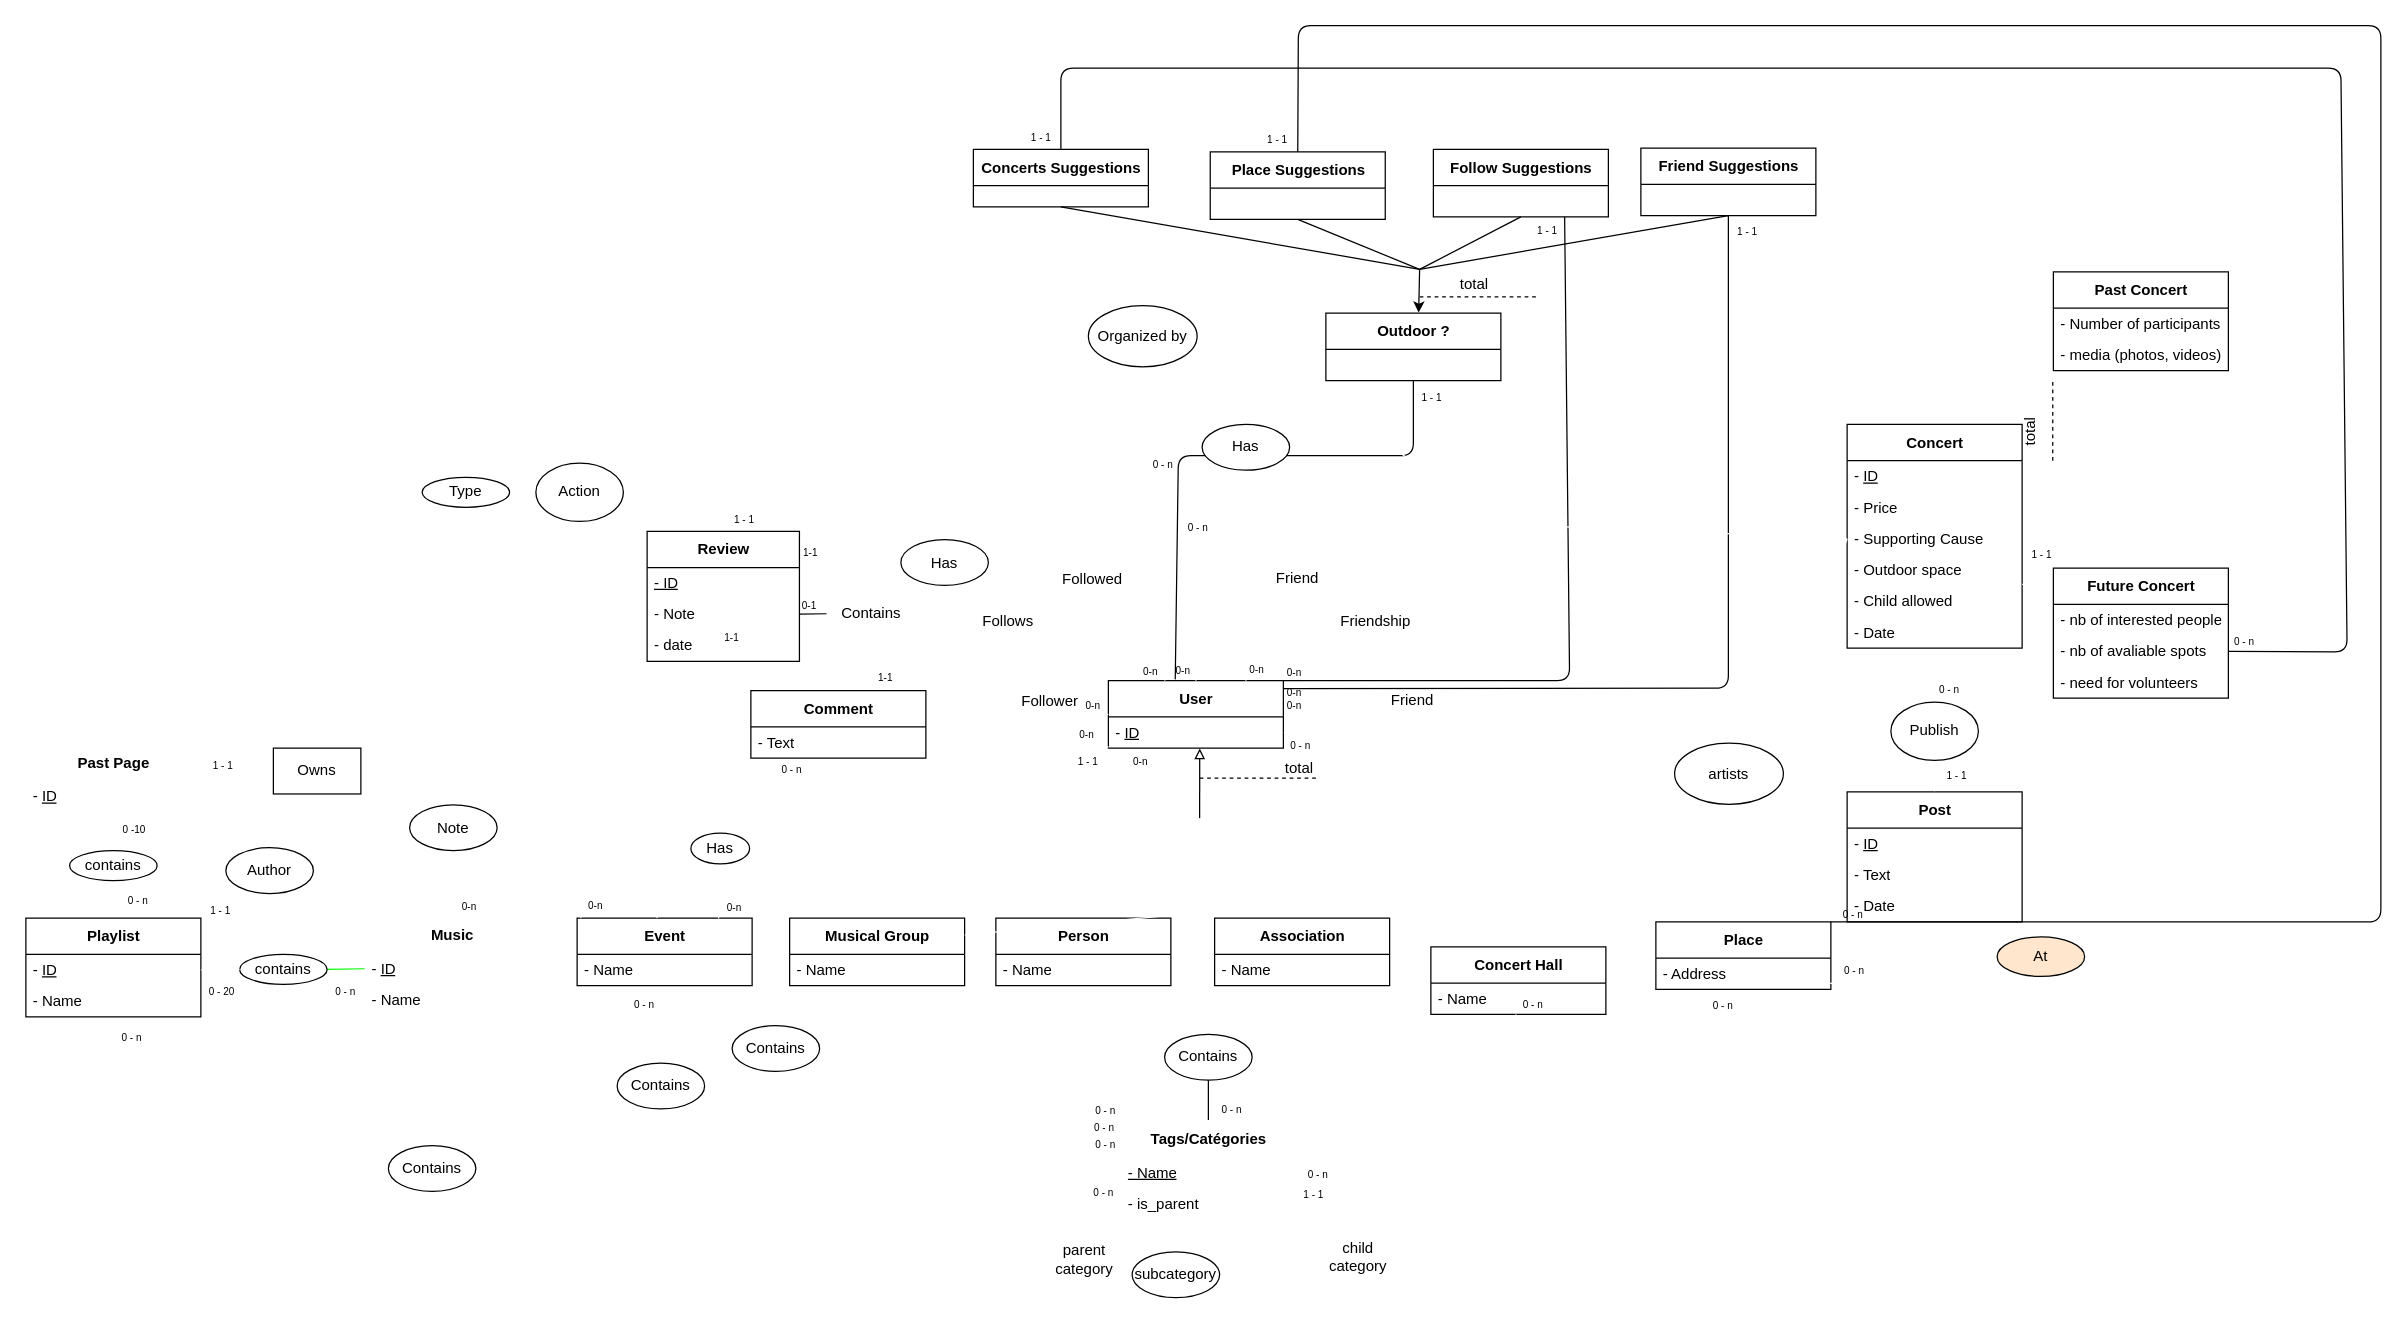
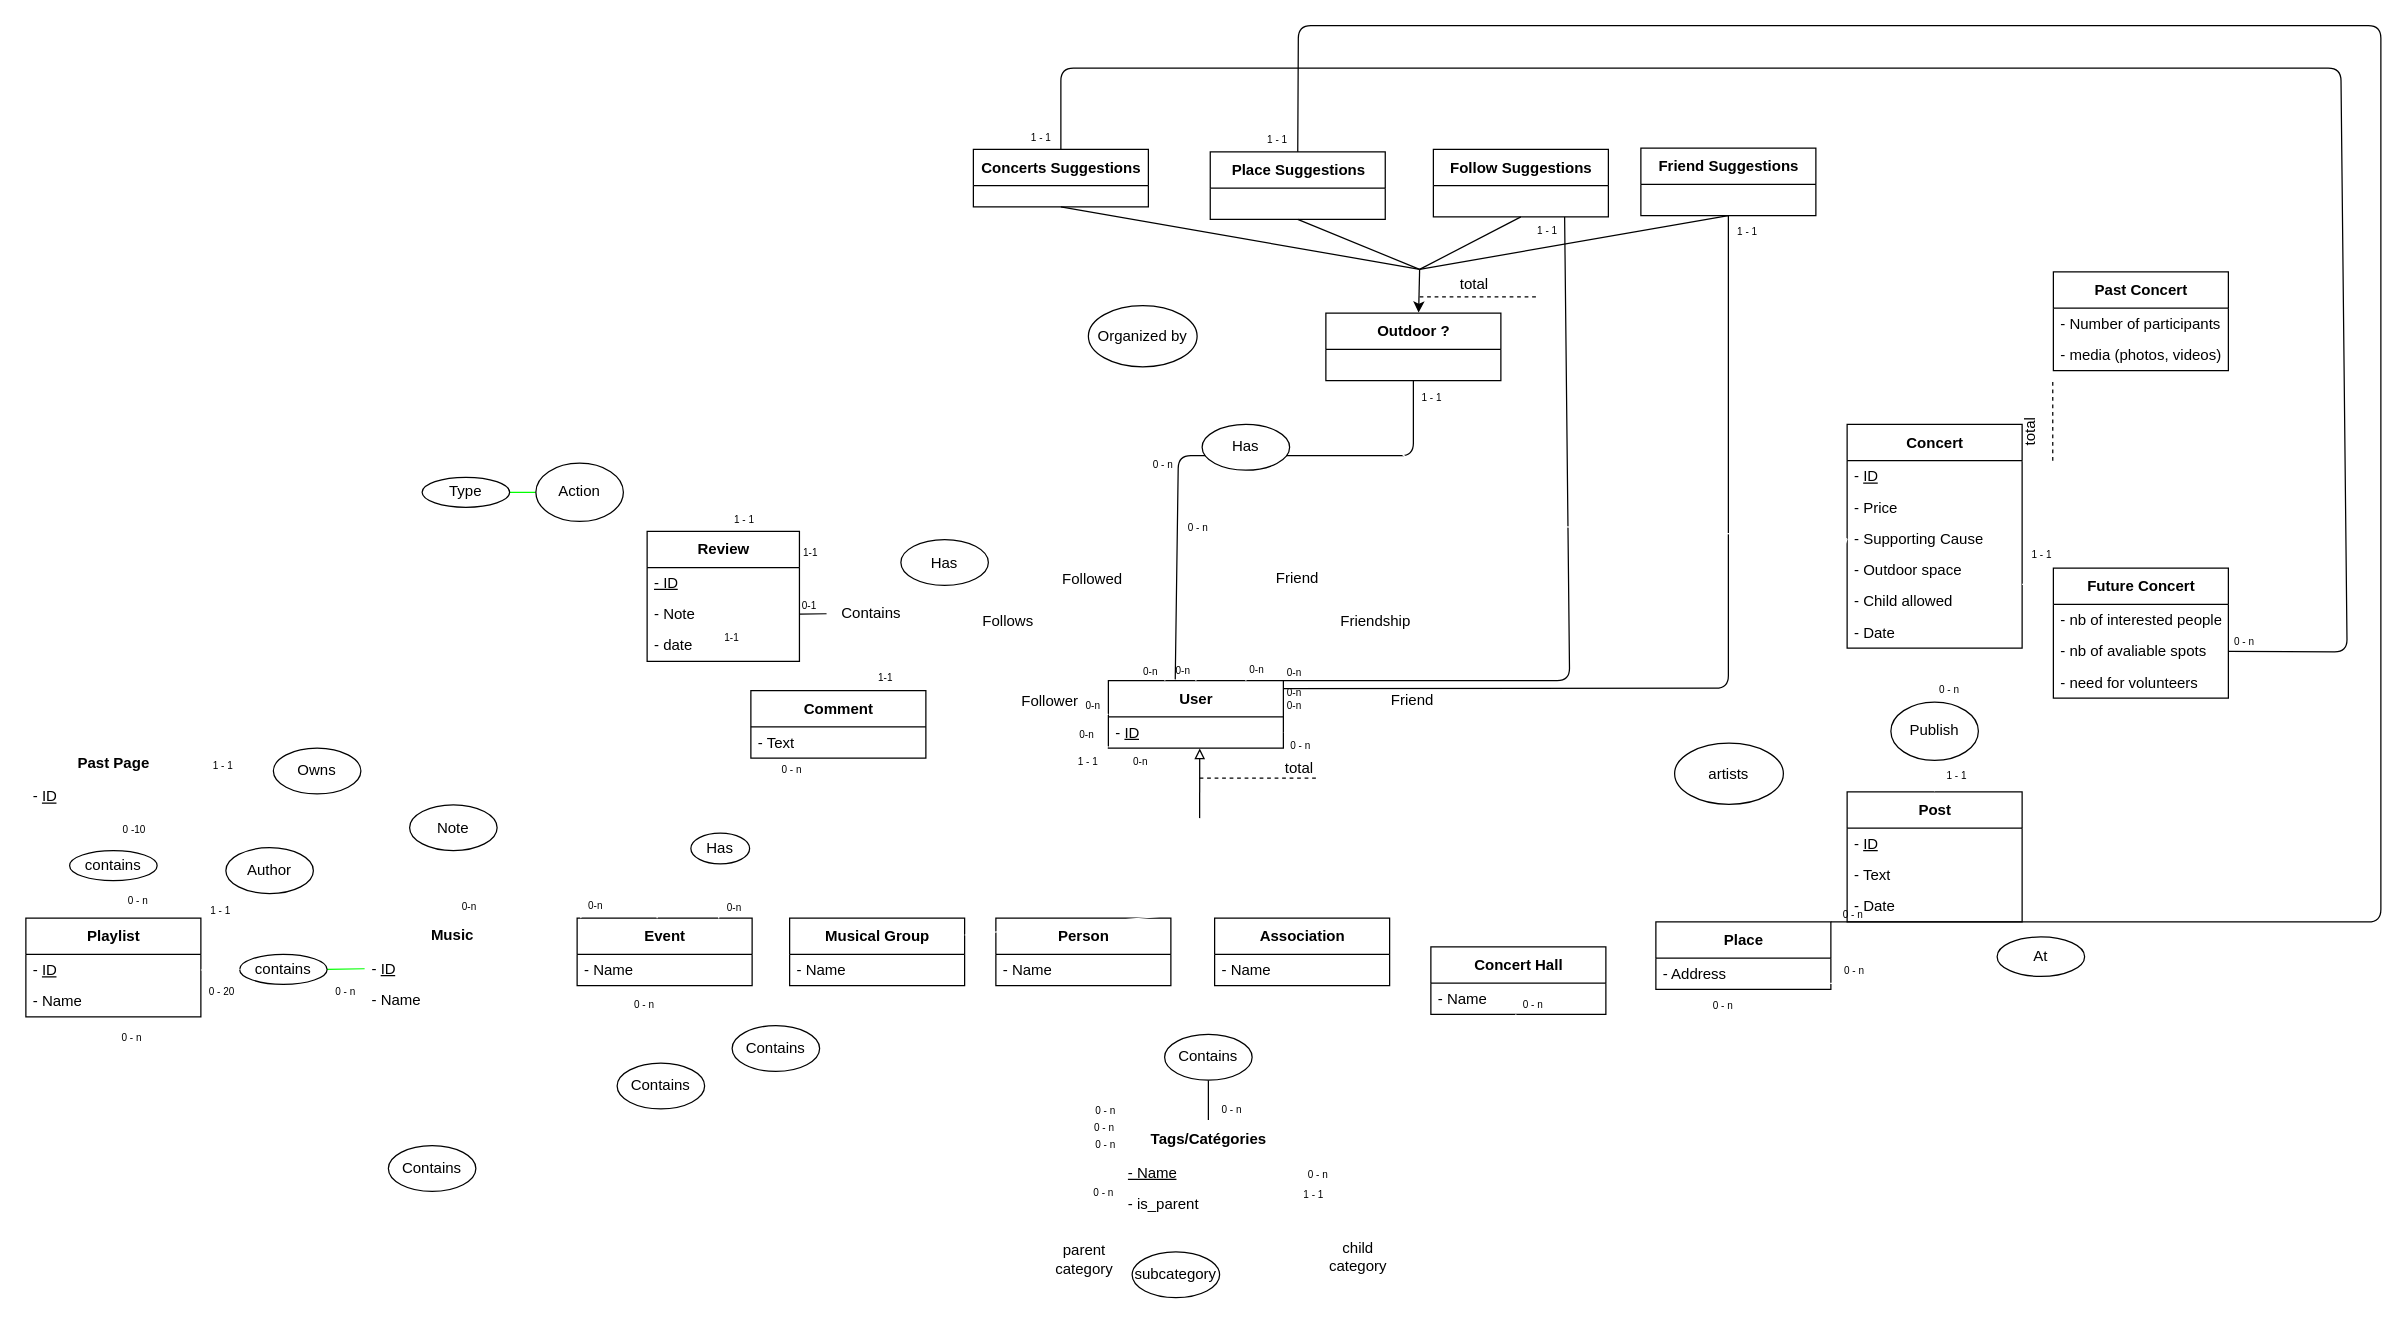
none -> (523, 492)
(317, 771) -> (317, 771)
(2041, 957) -> (2041, 957)
